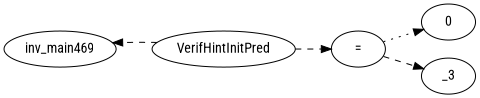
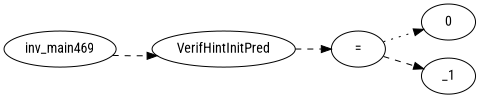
(140, 42) -> (130, 56)
(449, 76) -> (449, 76)
